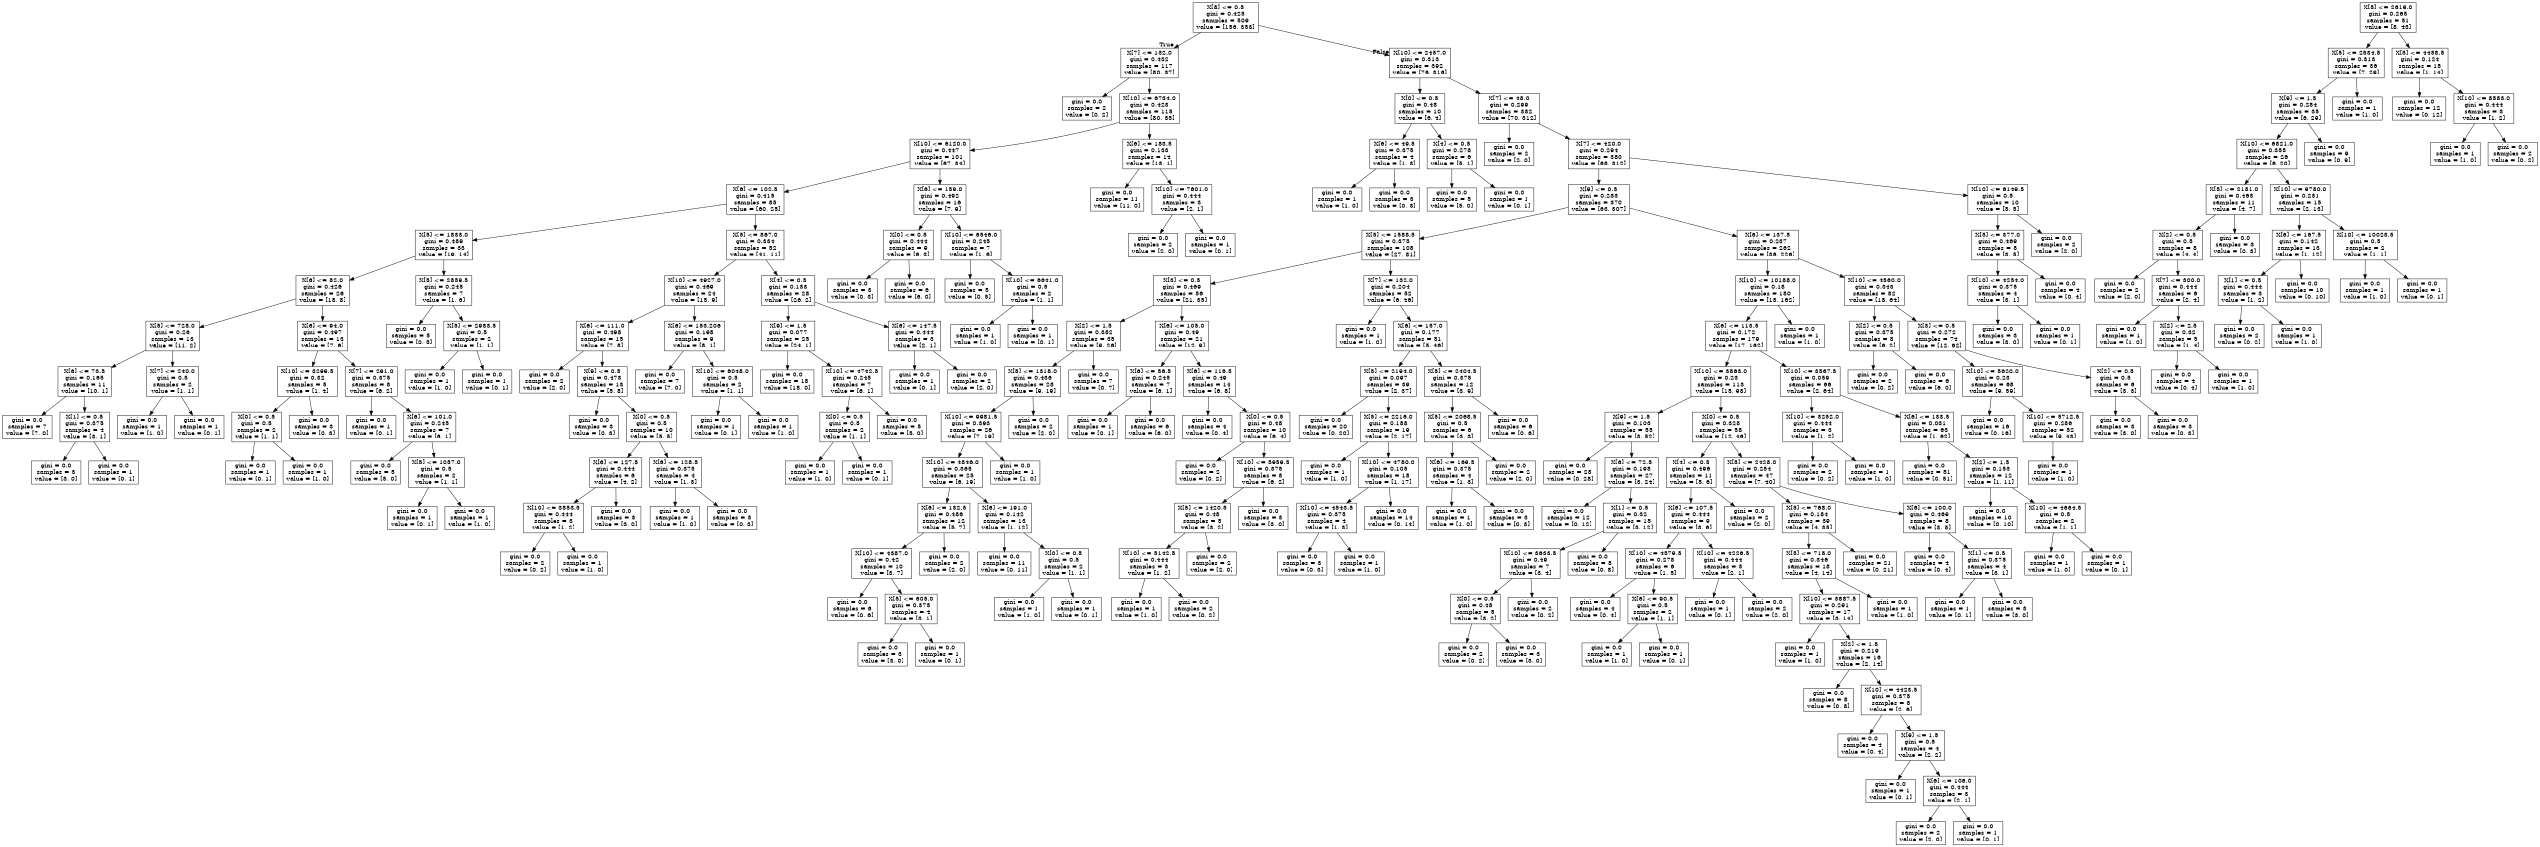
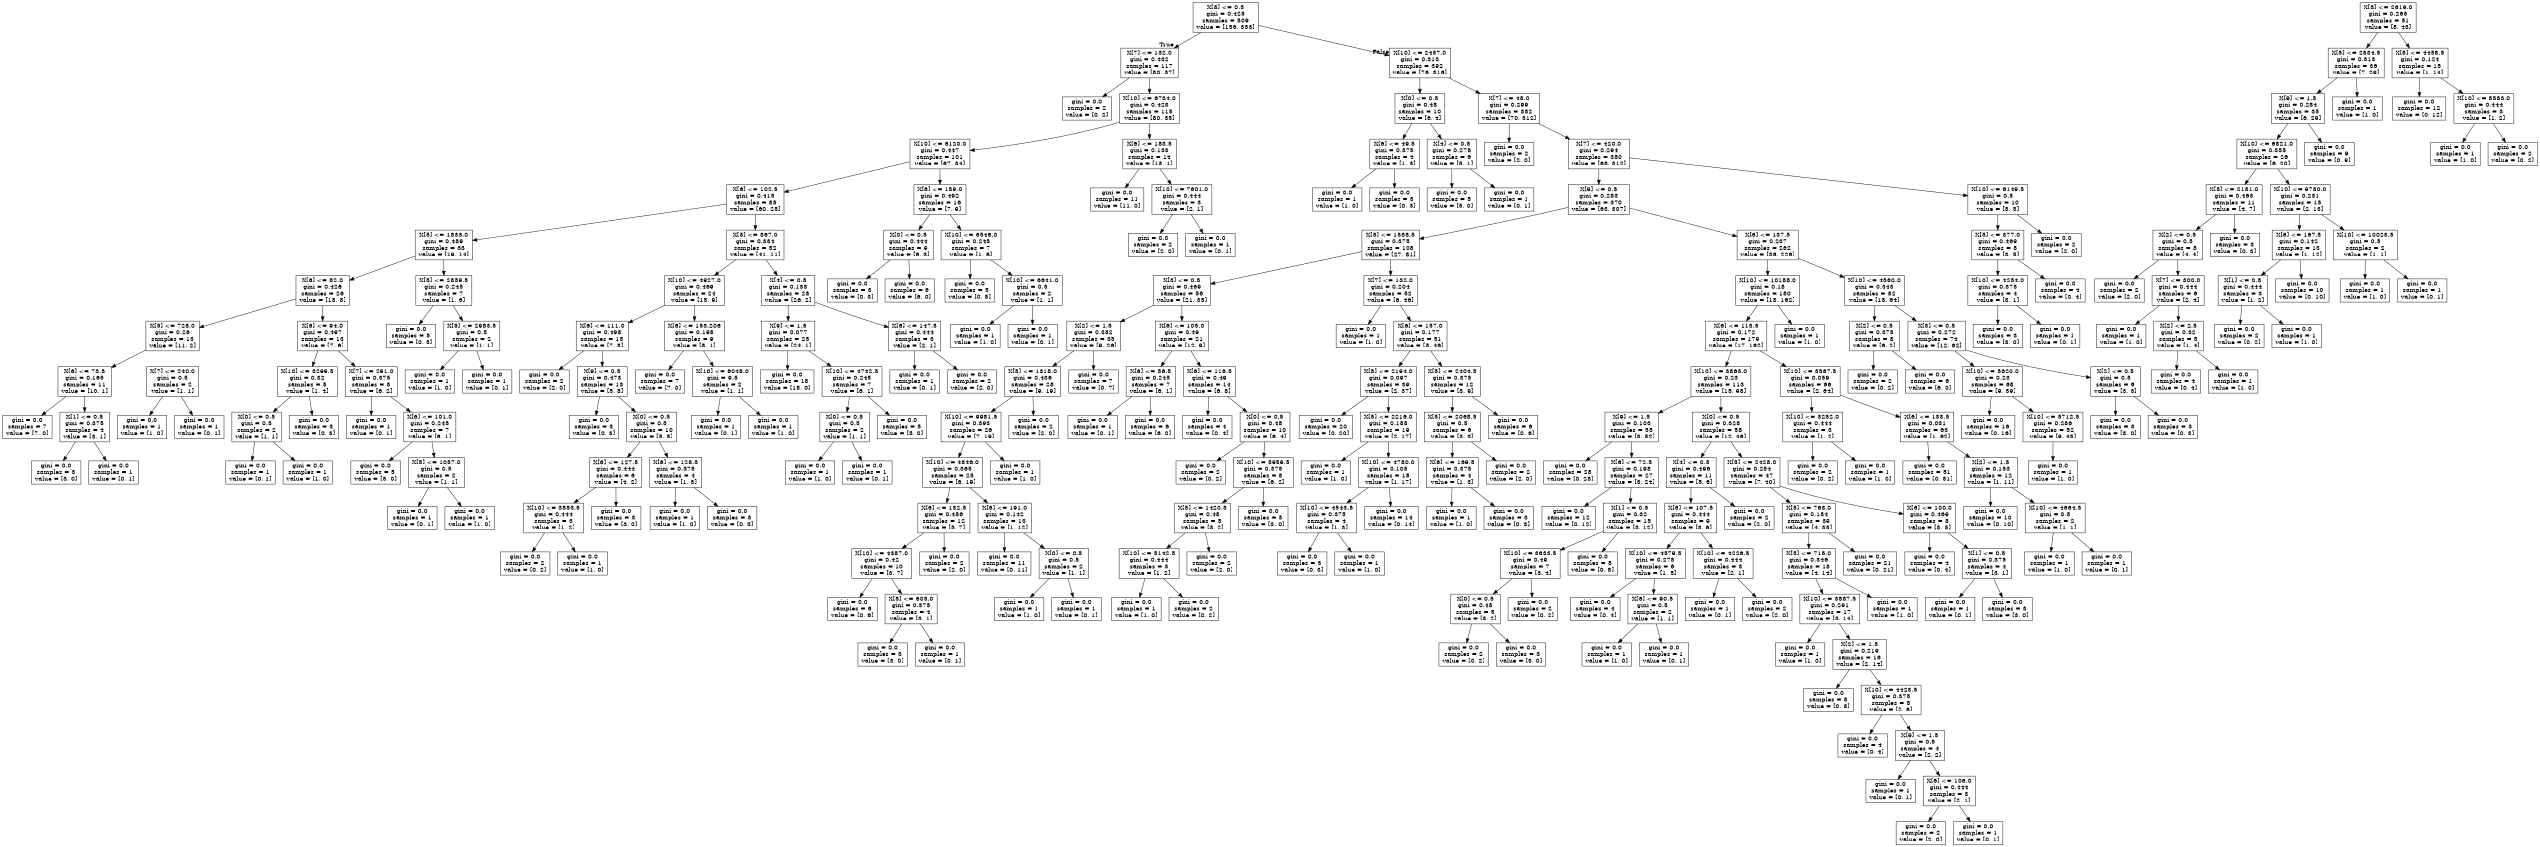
(173, 356) -> none
(723, 382) -> (723, 382)
